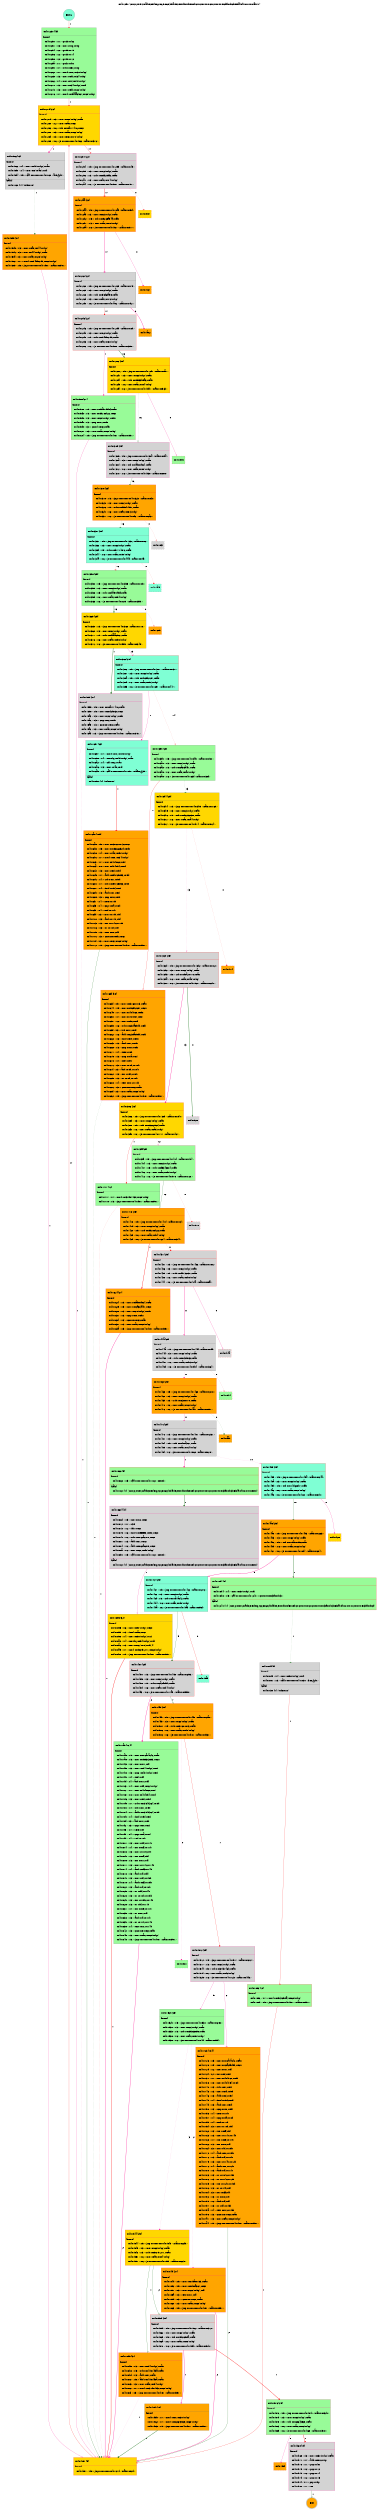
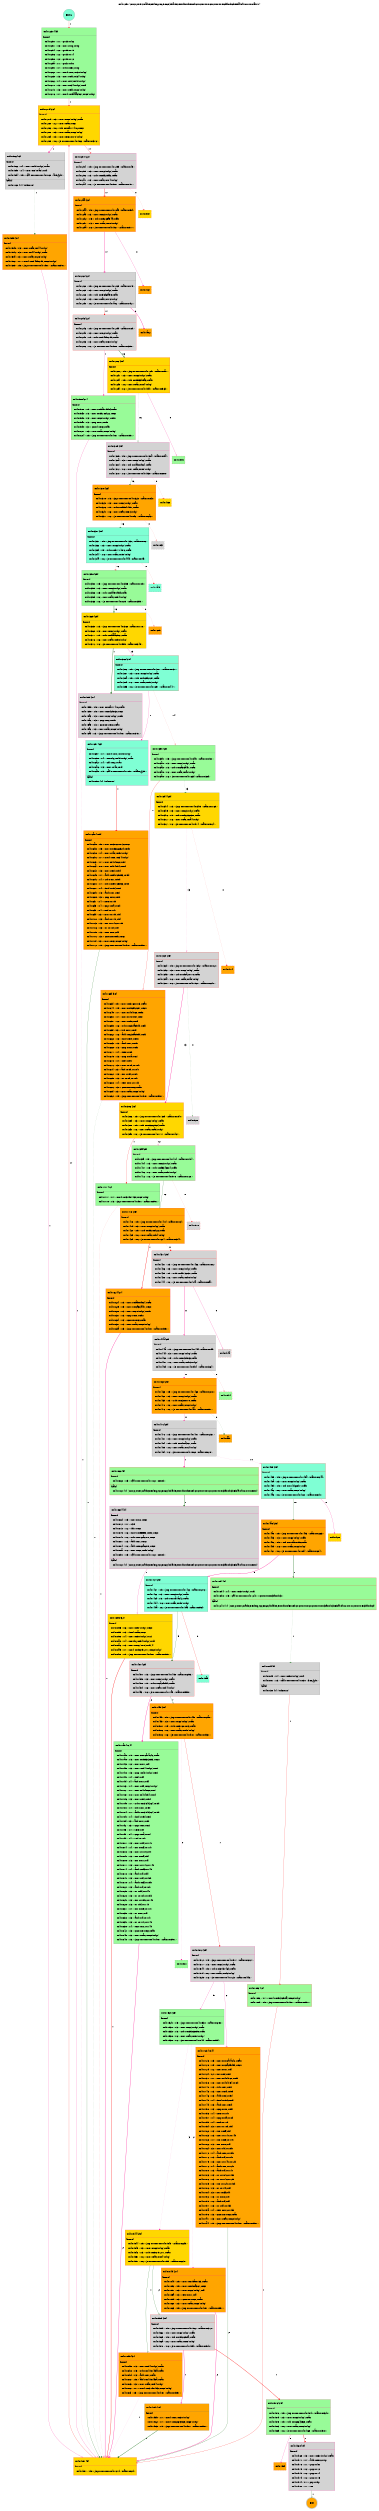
none -> (165, 503)
(190, 1051) -> (190, 1051)
